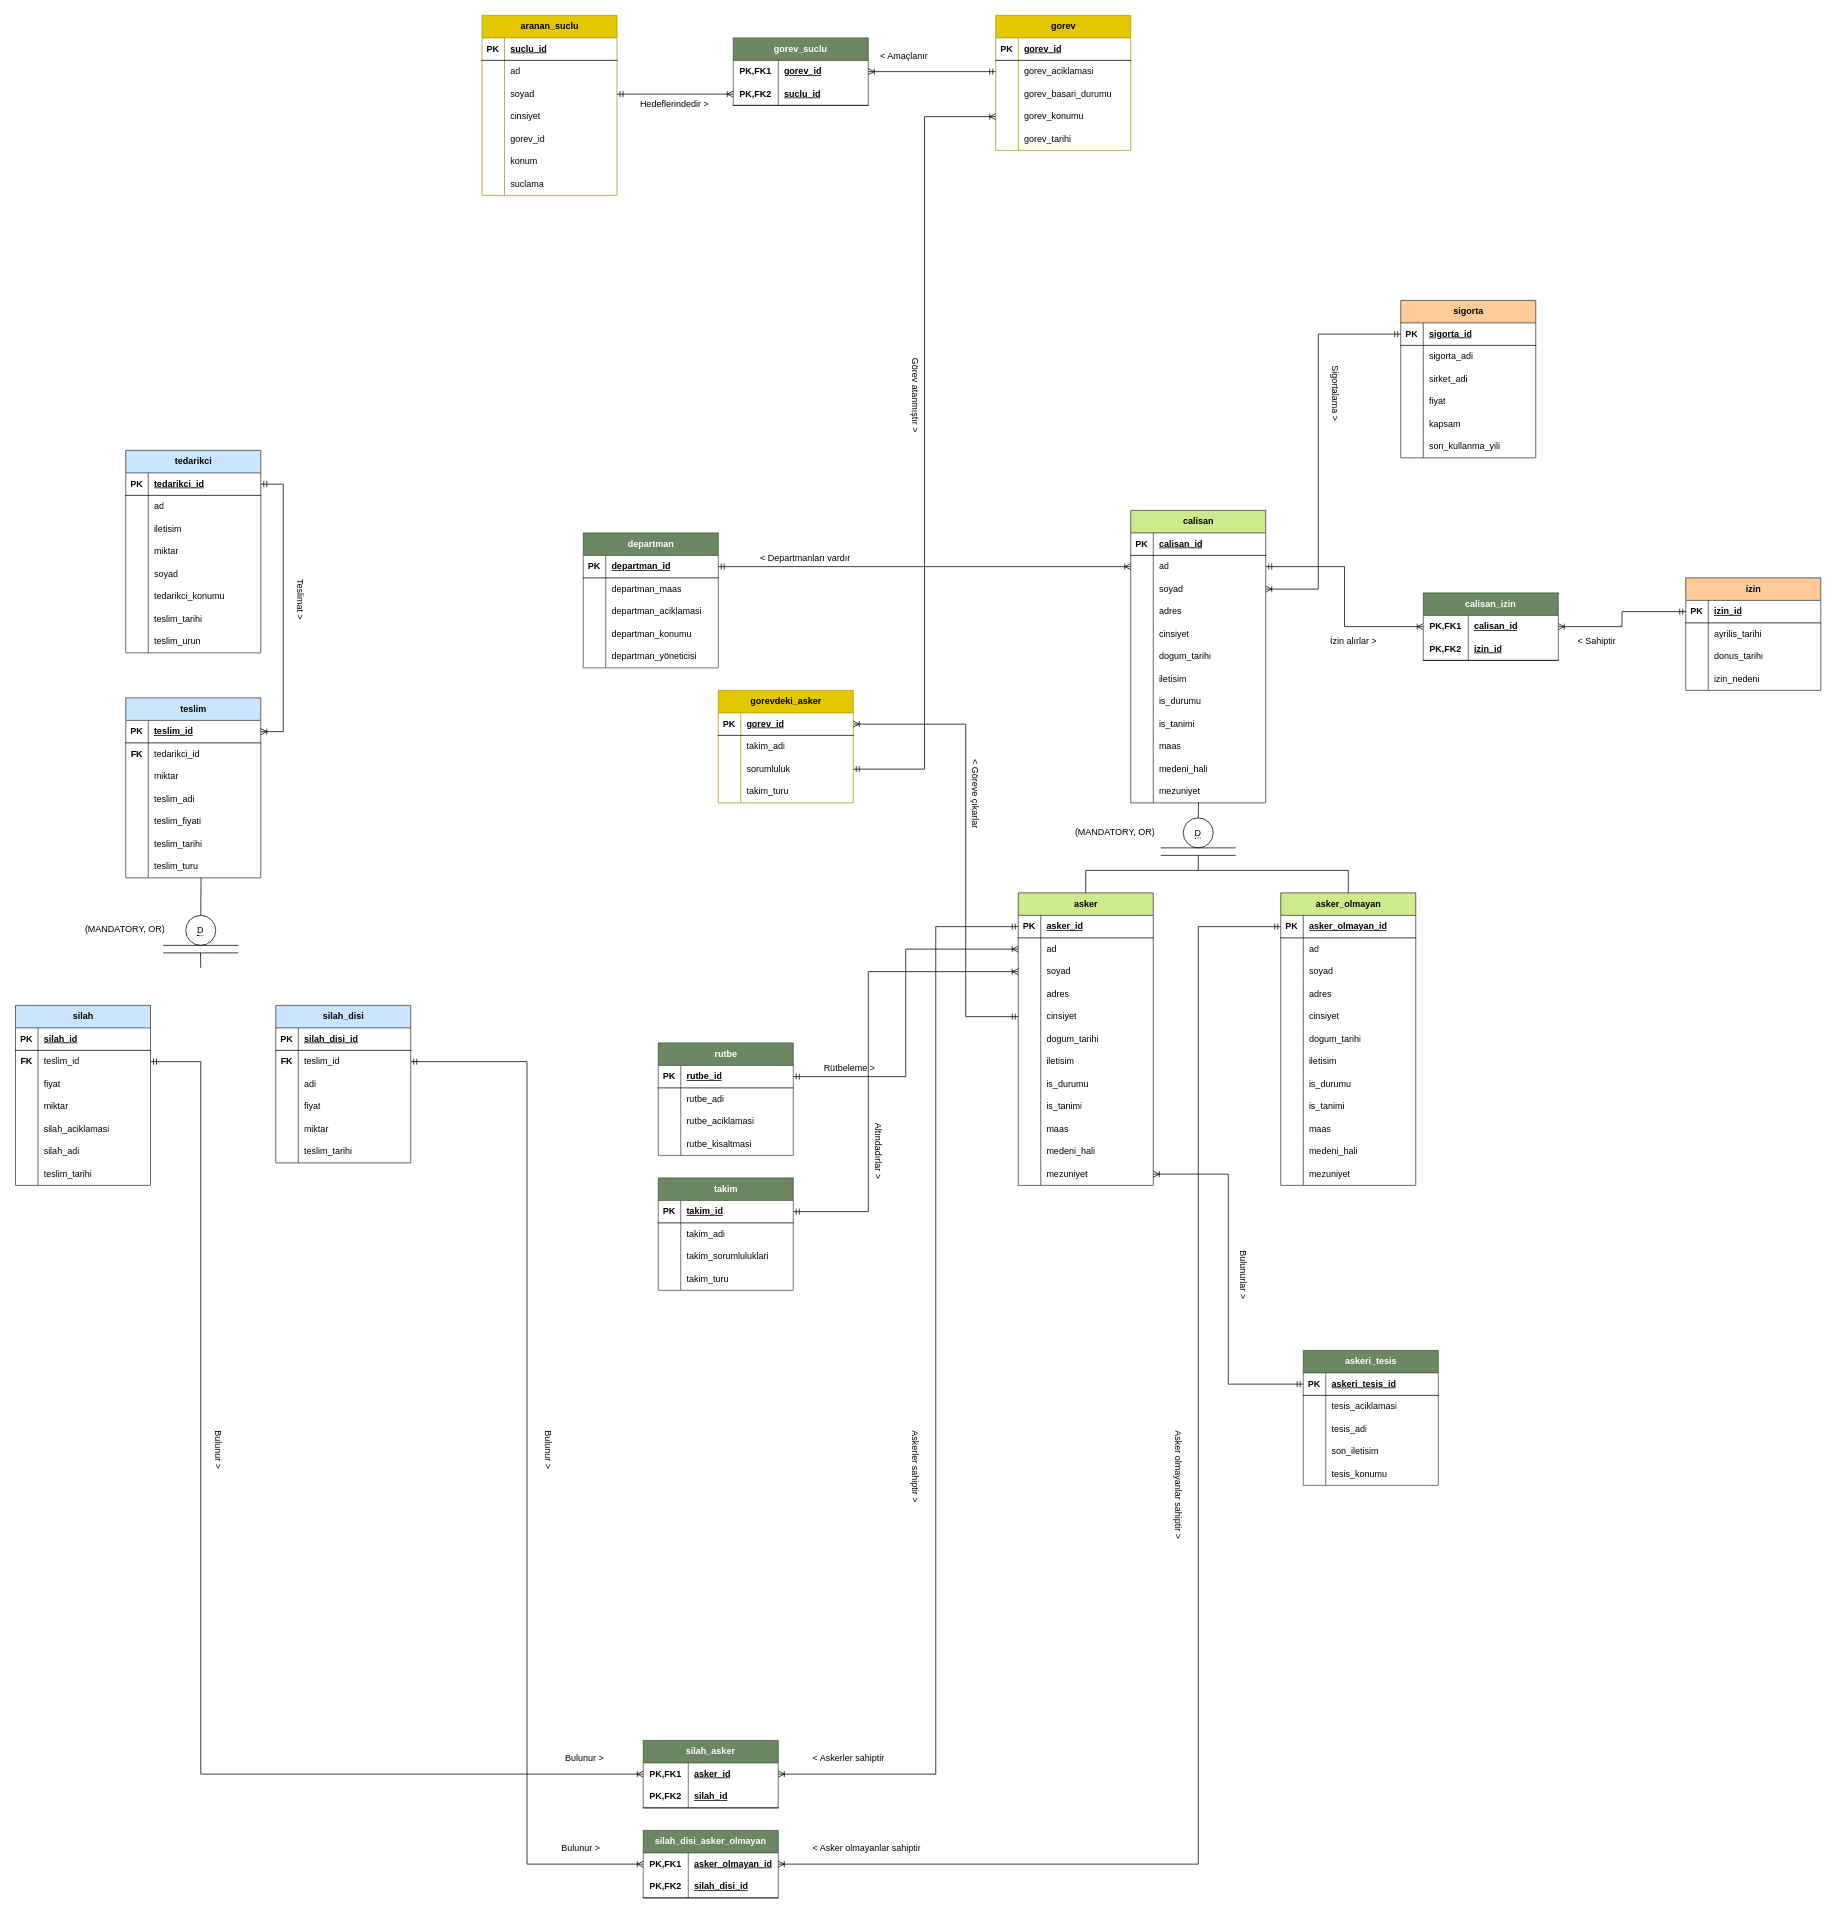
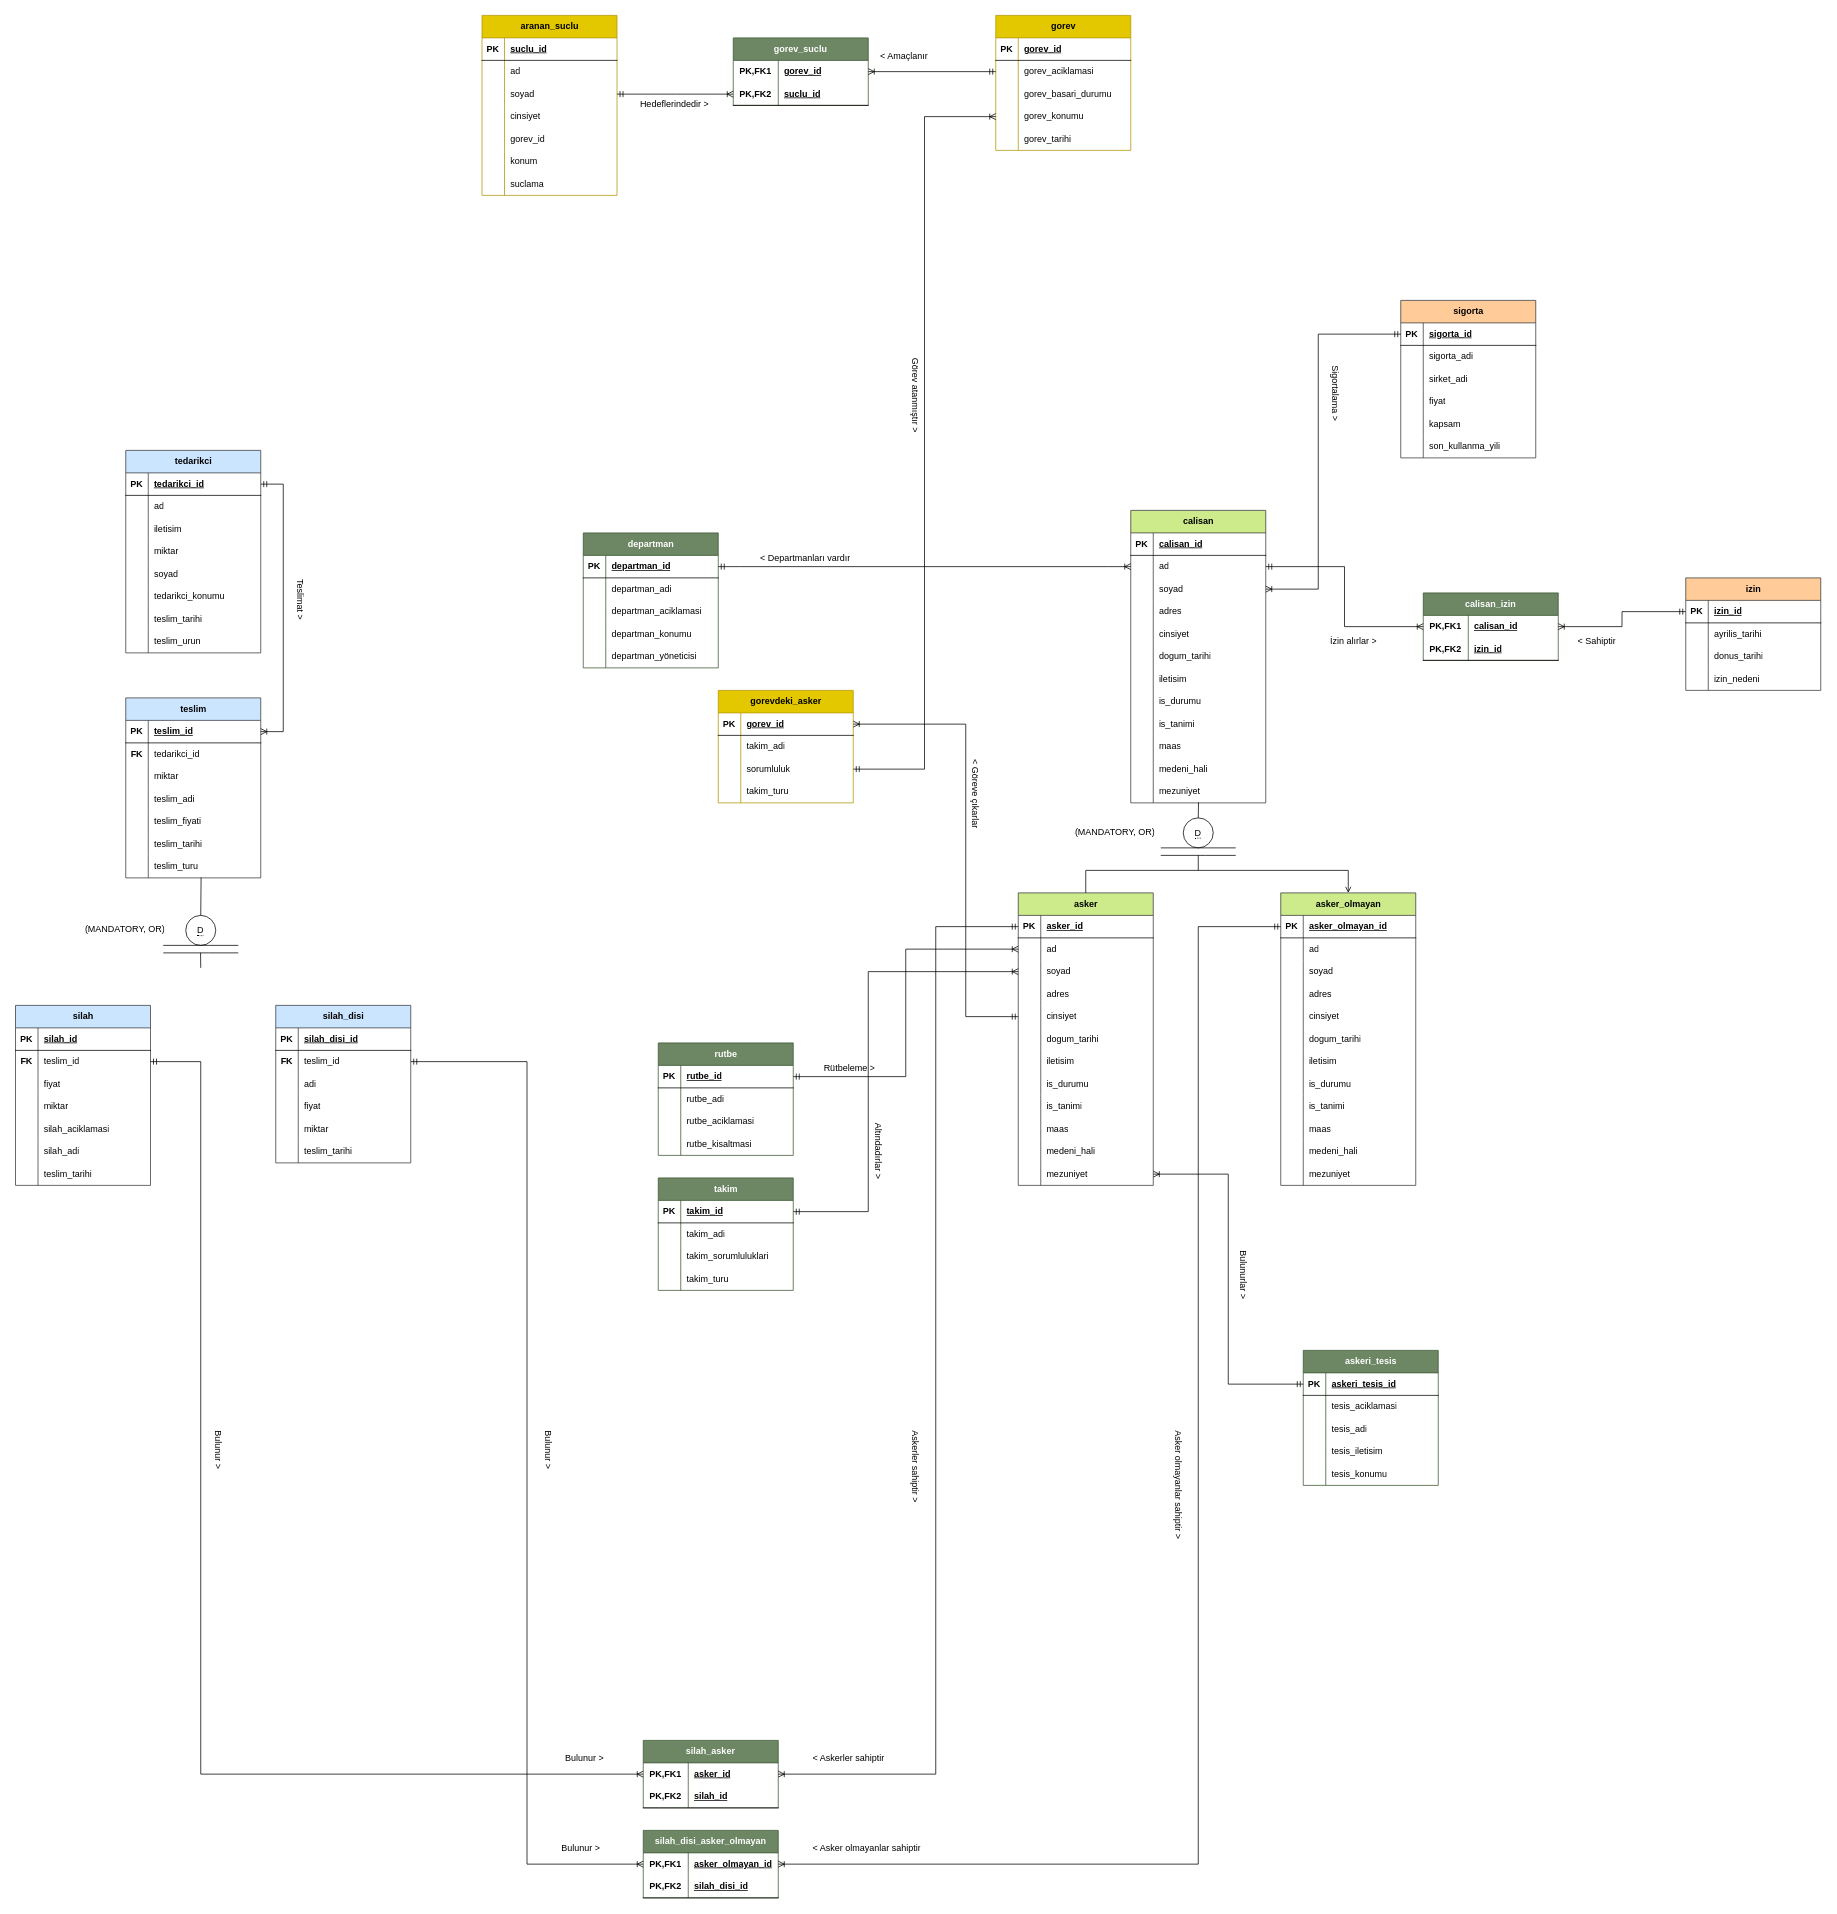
(647, 589) -> (643, 589)
(1348, 888) -> (1348, 888)
(1357, 1452) -> (1361, 1452)
